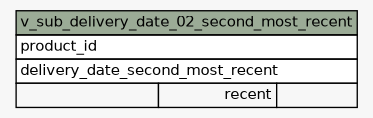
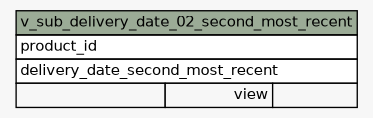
(248, 95) -> (251, 95)
